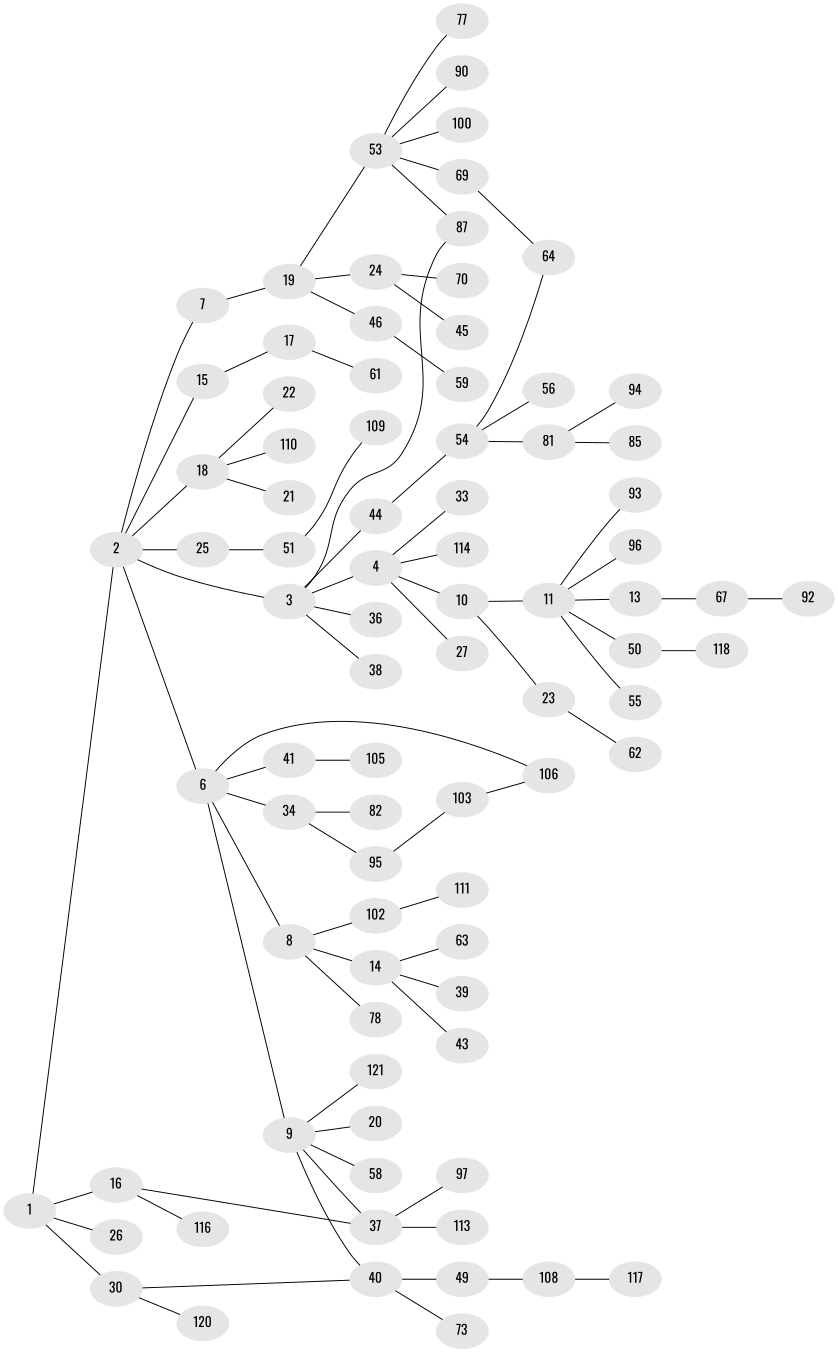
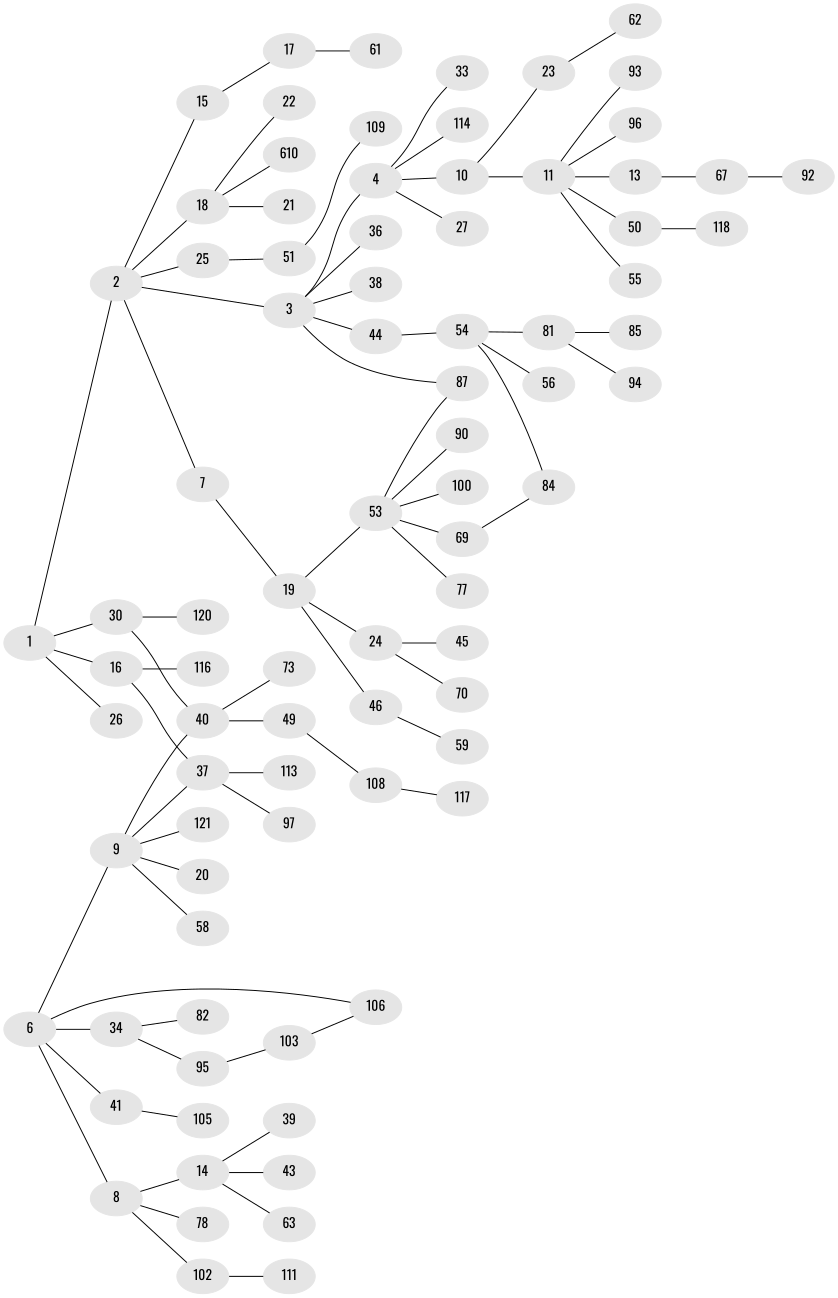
(549, 258) -> (549, 487)
(289, 446) -> (289, 155)
(160, 668) -> none
